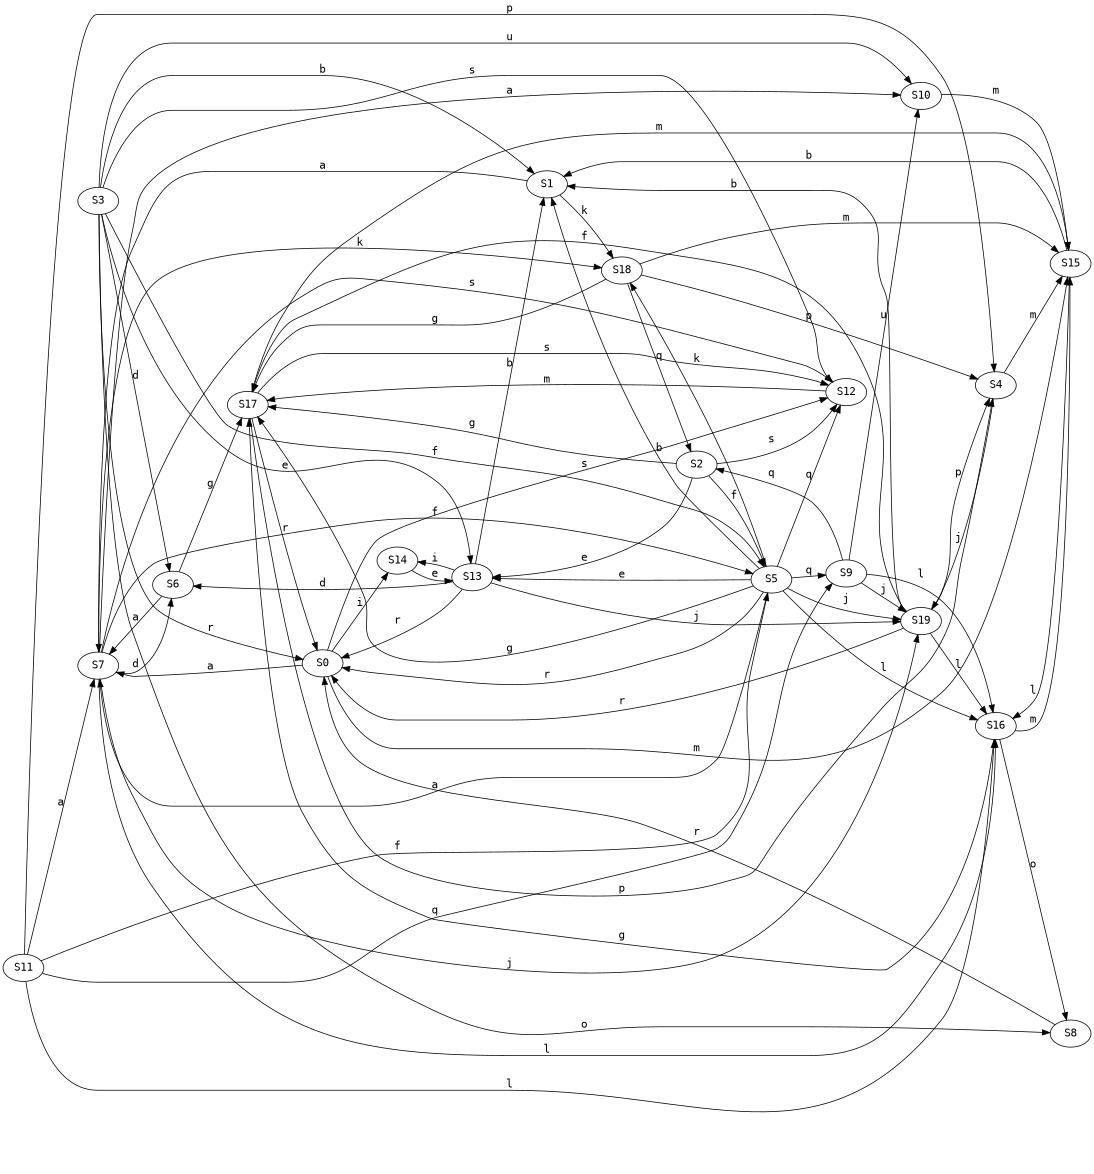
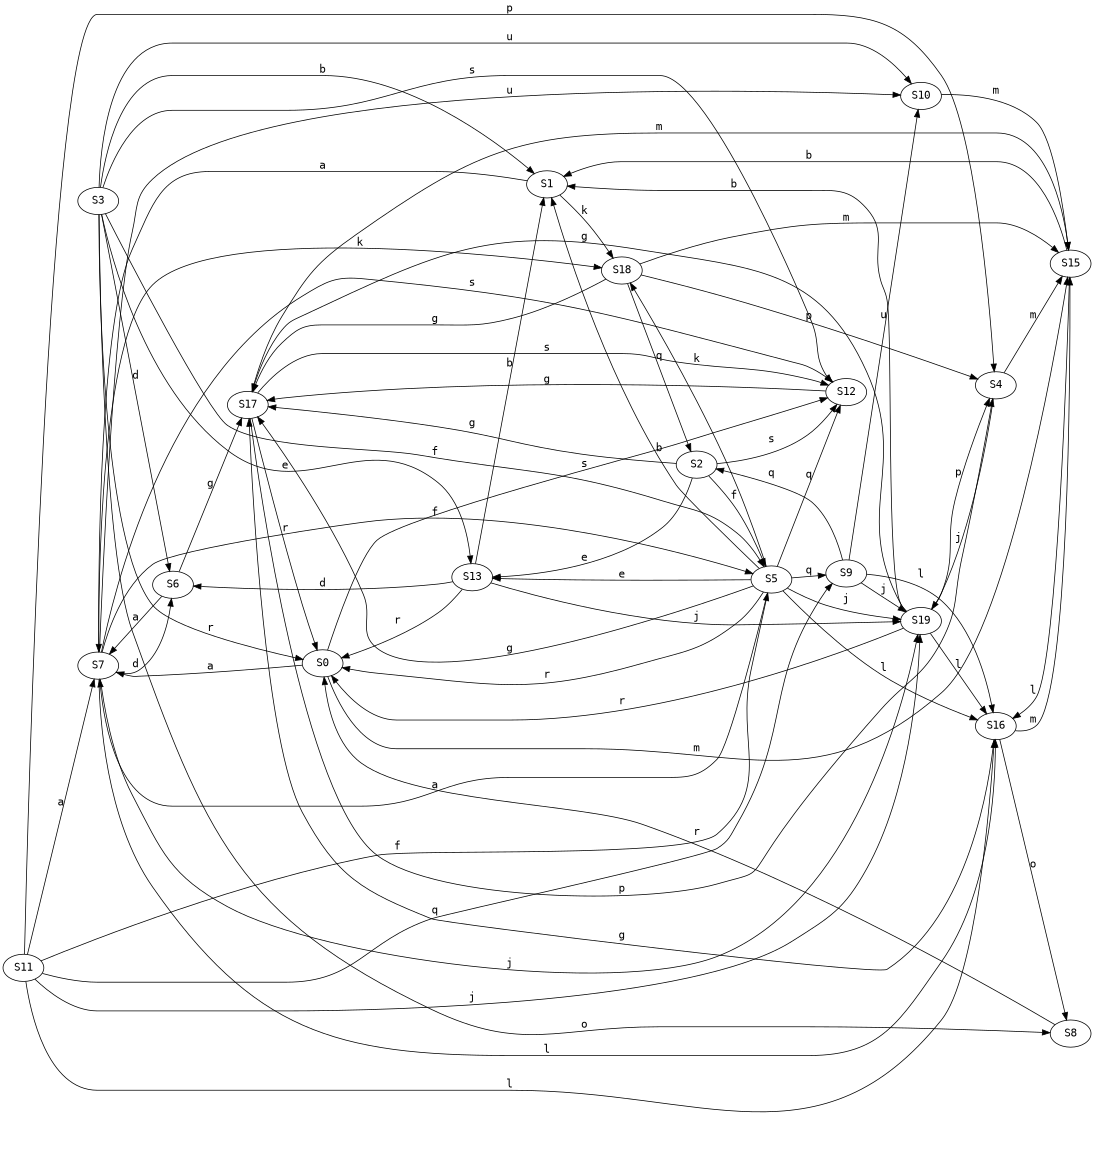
(510, 91) -> (510, 91)
(584, 237) -> (584, 237)
(547, 380) -> (547, 380)
(397, 561) -> none
none -> (583, 994)
